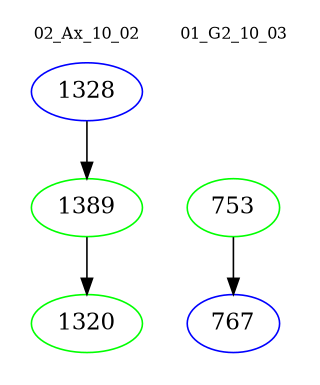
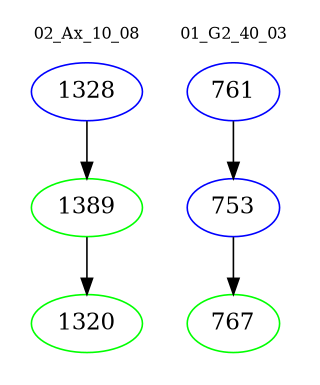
(87, 35) -> (87, 35)
(234, 35) -> (234, 35)
none -> (233, 92)
(233, 208) -> (233, 208)
(233, 324) -> (233, 324)
